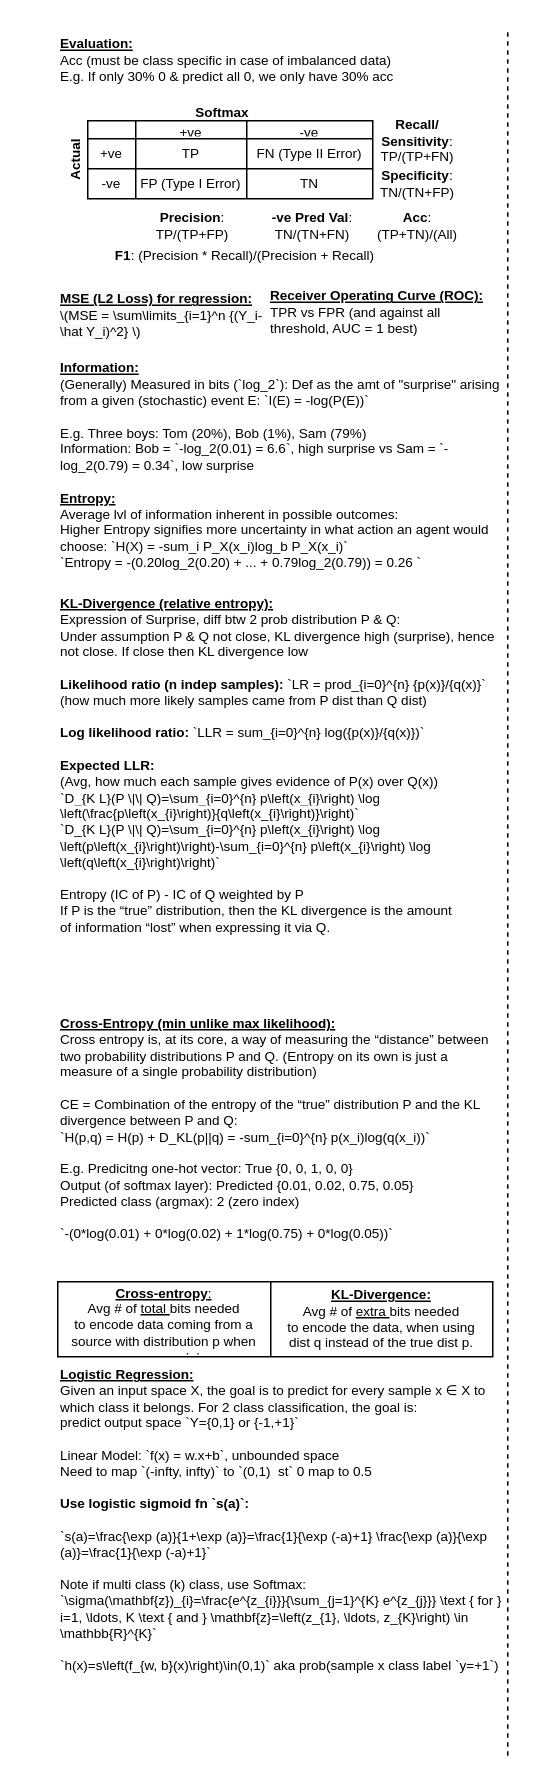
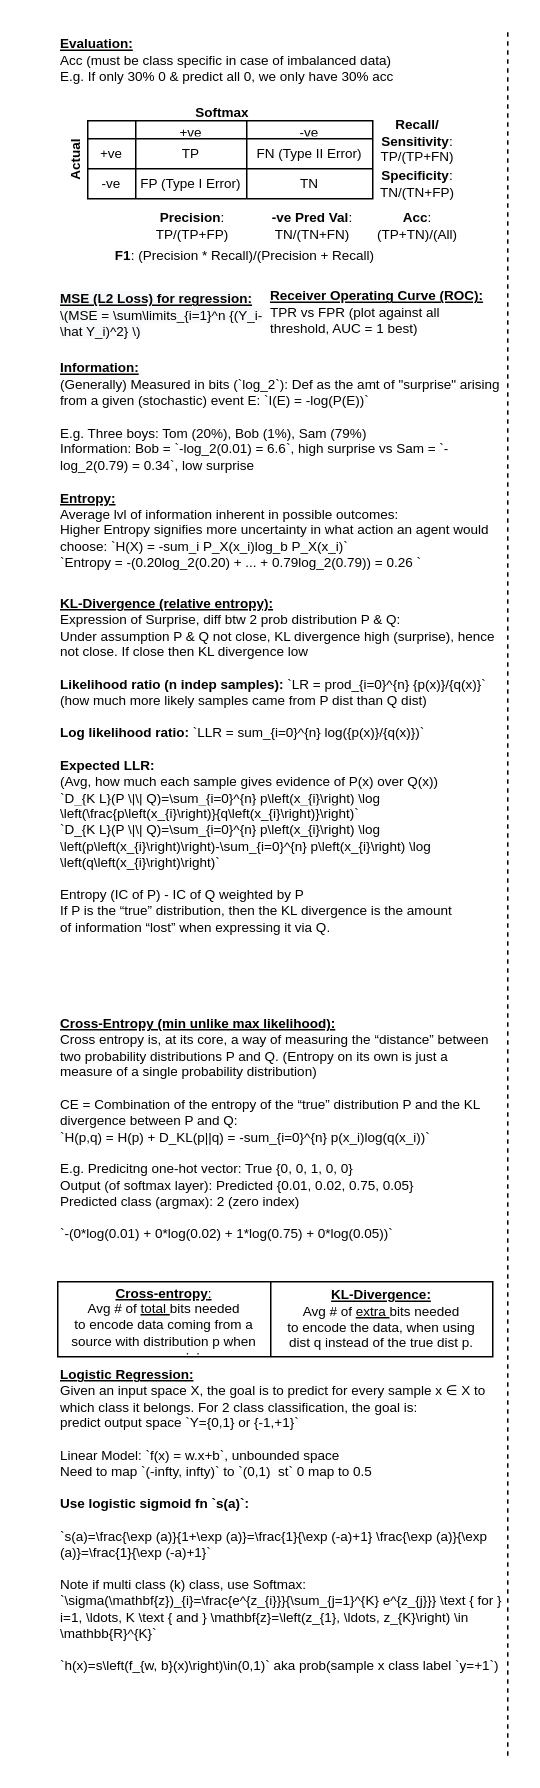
(382, 313) -> (382, 313)
